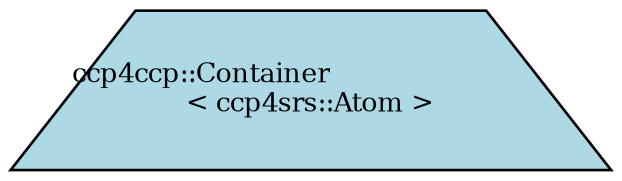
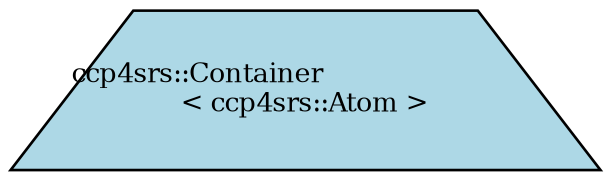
(311, 90) -> (306, 90)
